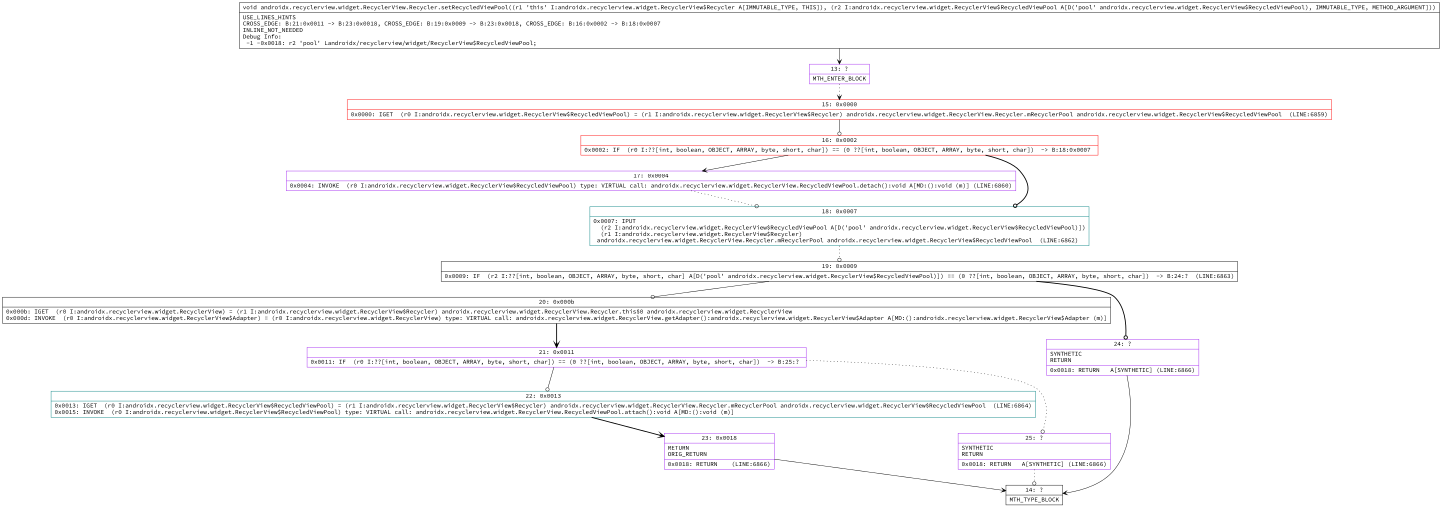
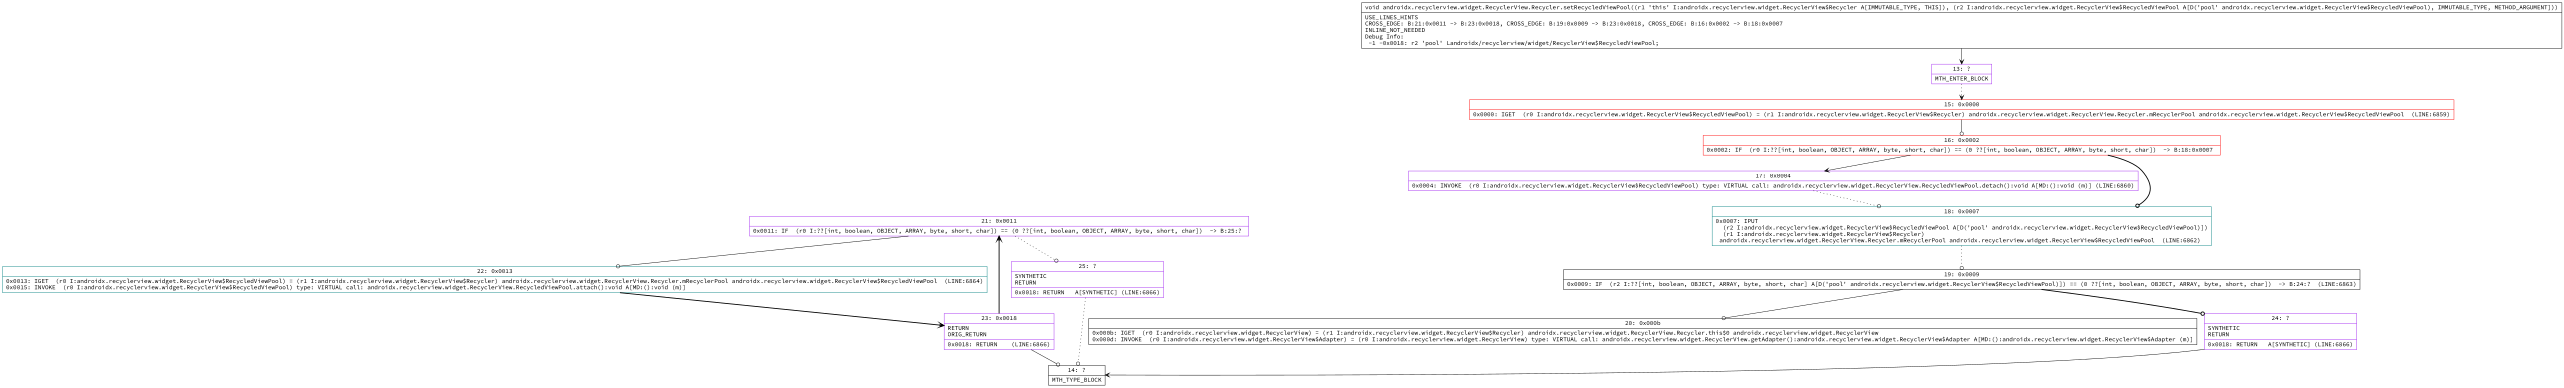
(557, 333) -> (999, 277)
(888, 475) -> (1044, 357)
